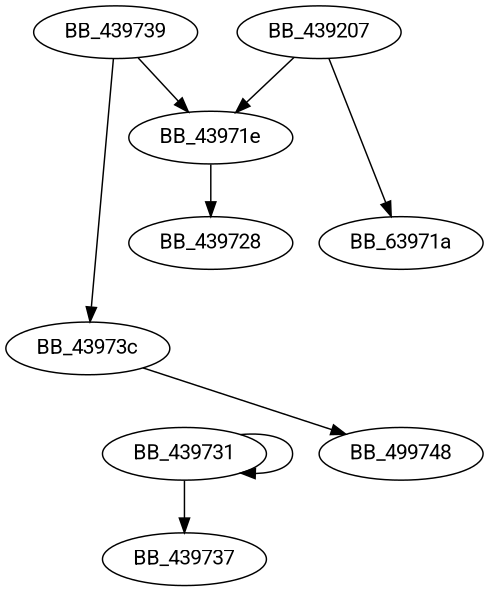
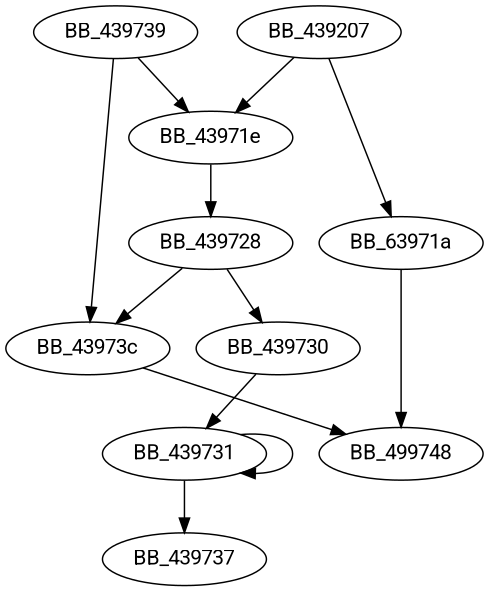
none -> (155, 291)
none -> (401, 341)
none -> (278, 348)
